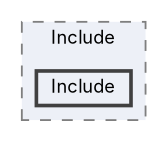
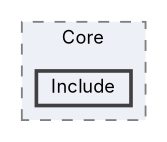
(84, 39) -> (84, 39)
